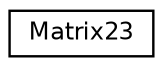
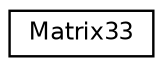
(81, 34) -> (81, 34)
